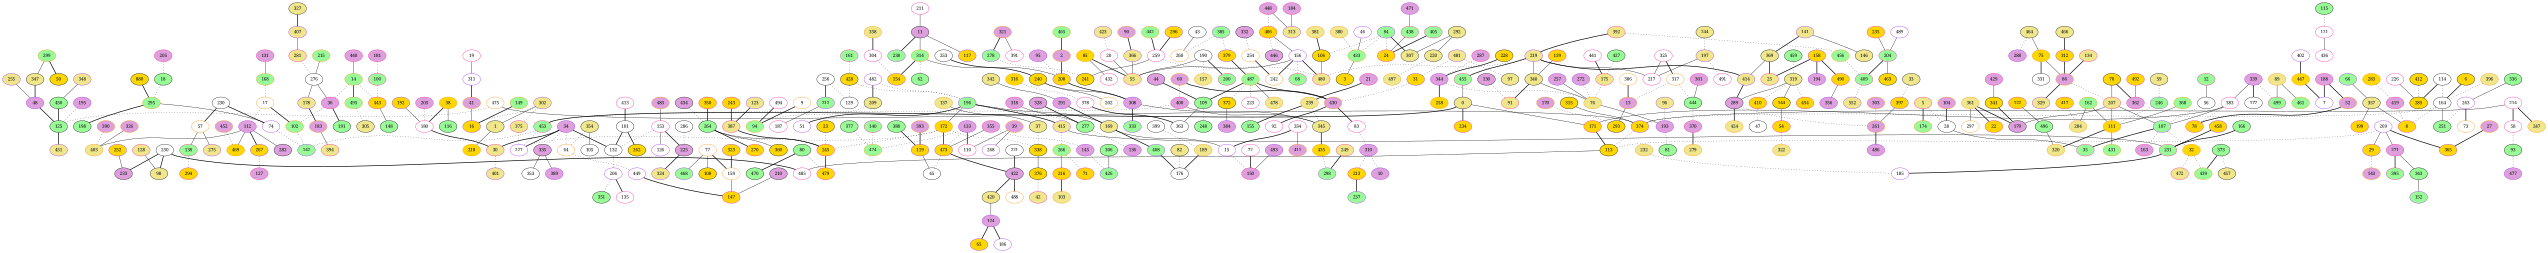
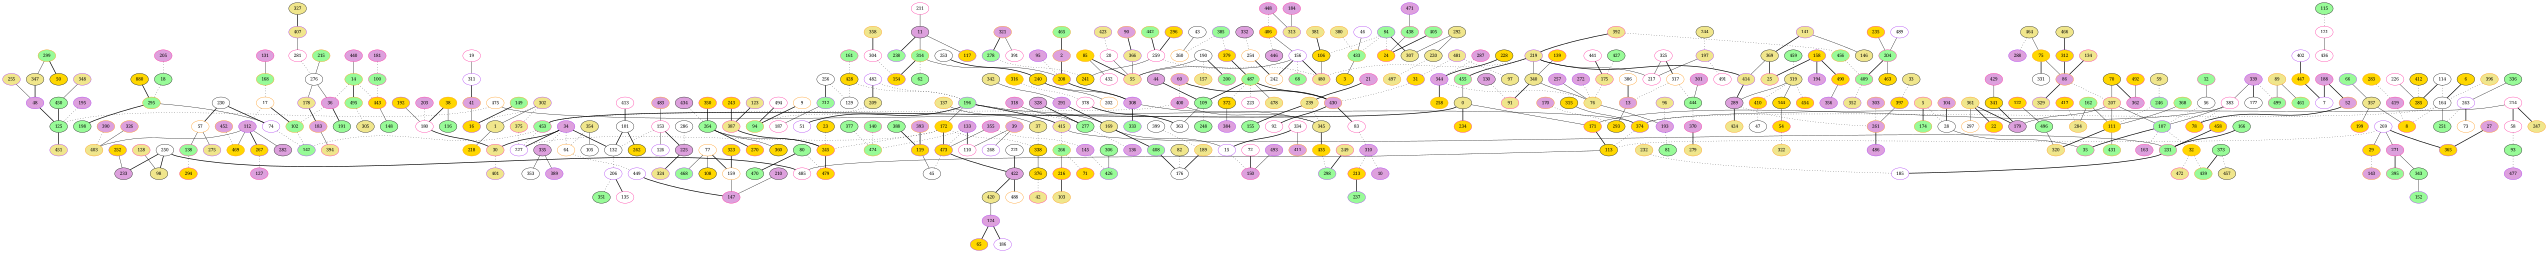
(298, 56) -> (298, 56)
(731, 197) -> (731, 197)
